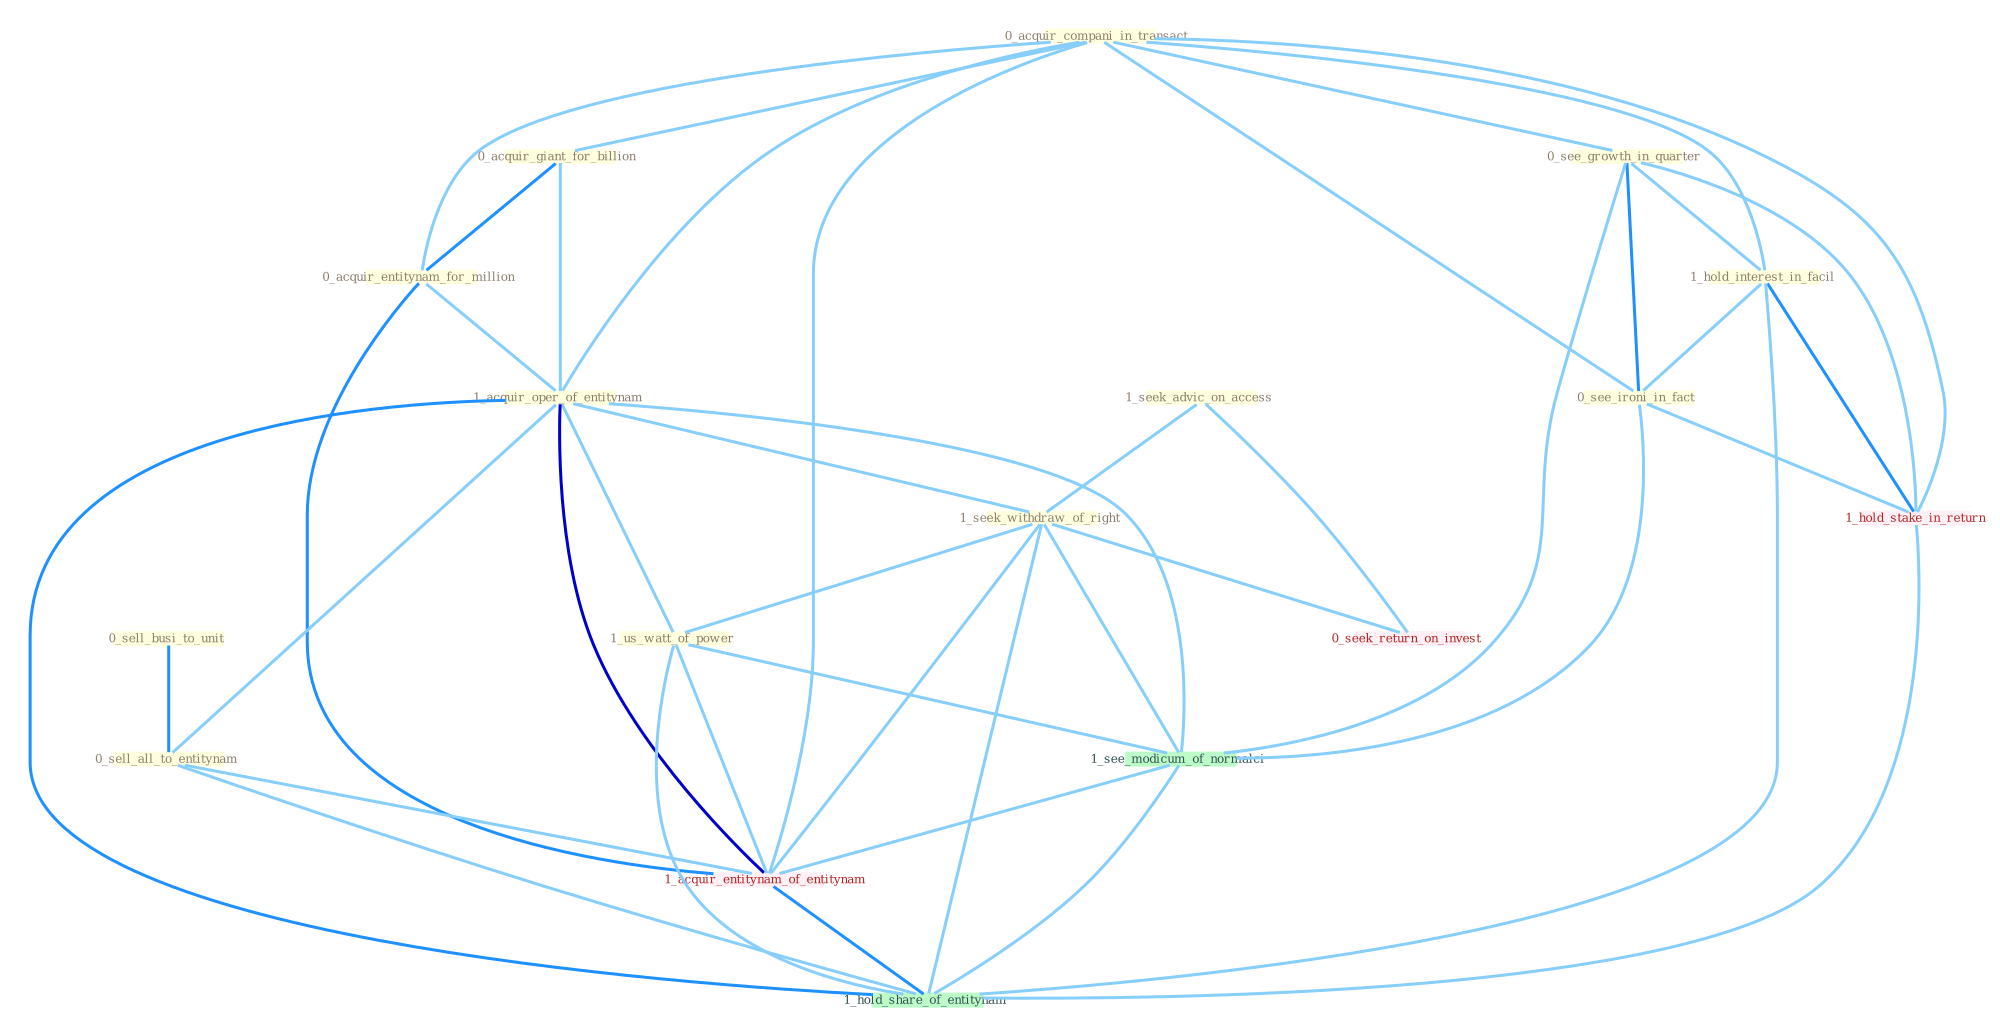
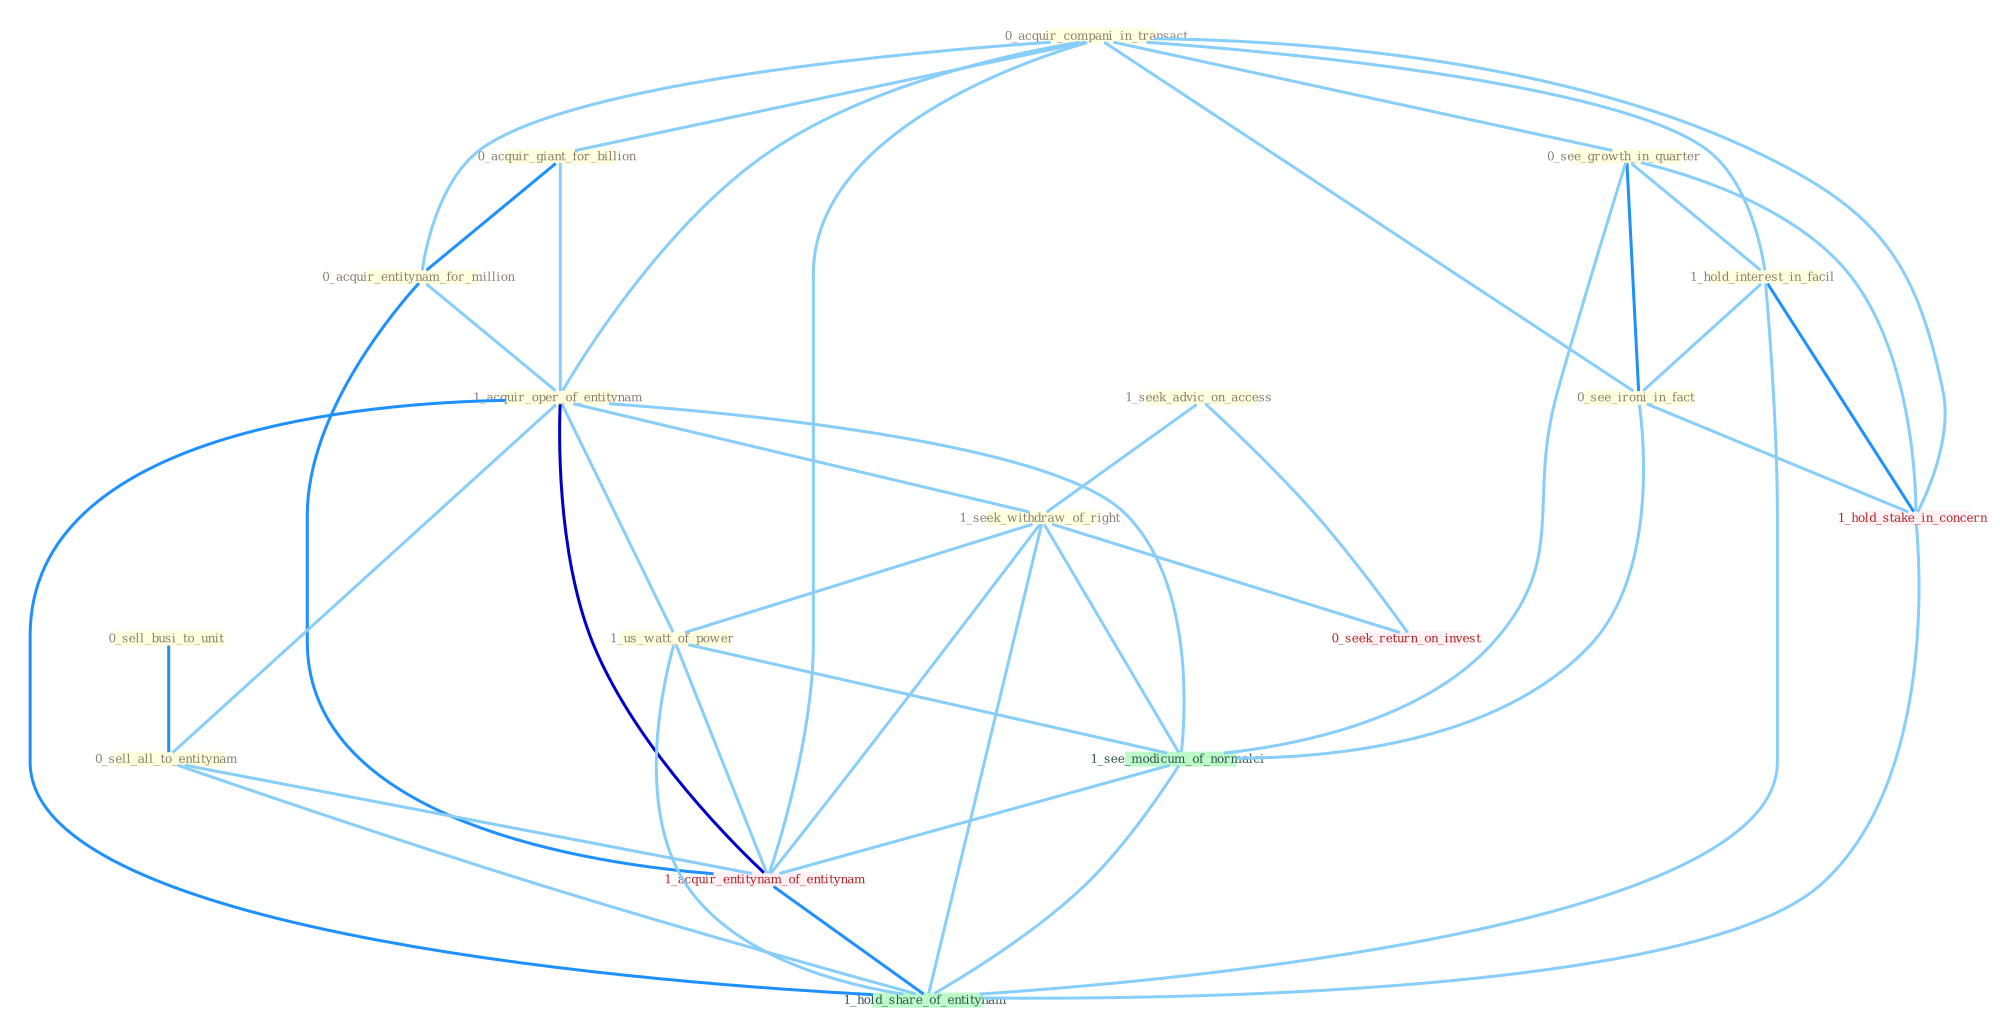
(1916, 518) -> (1916, 518)
